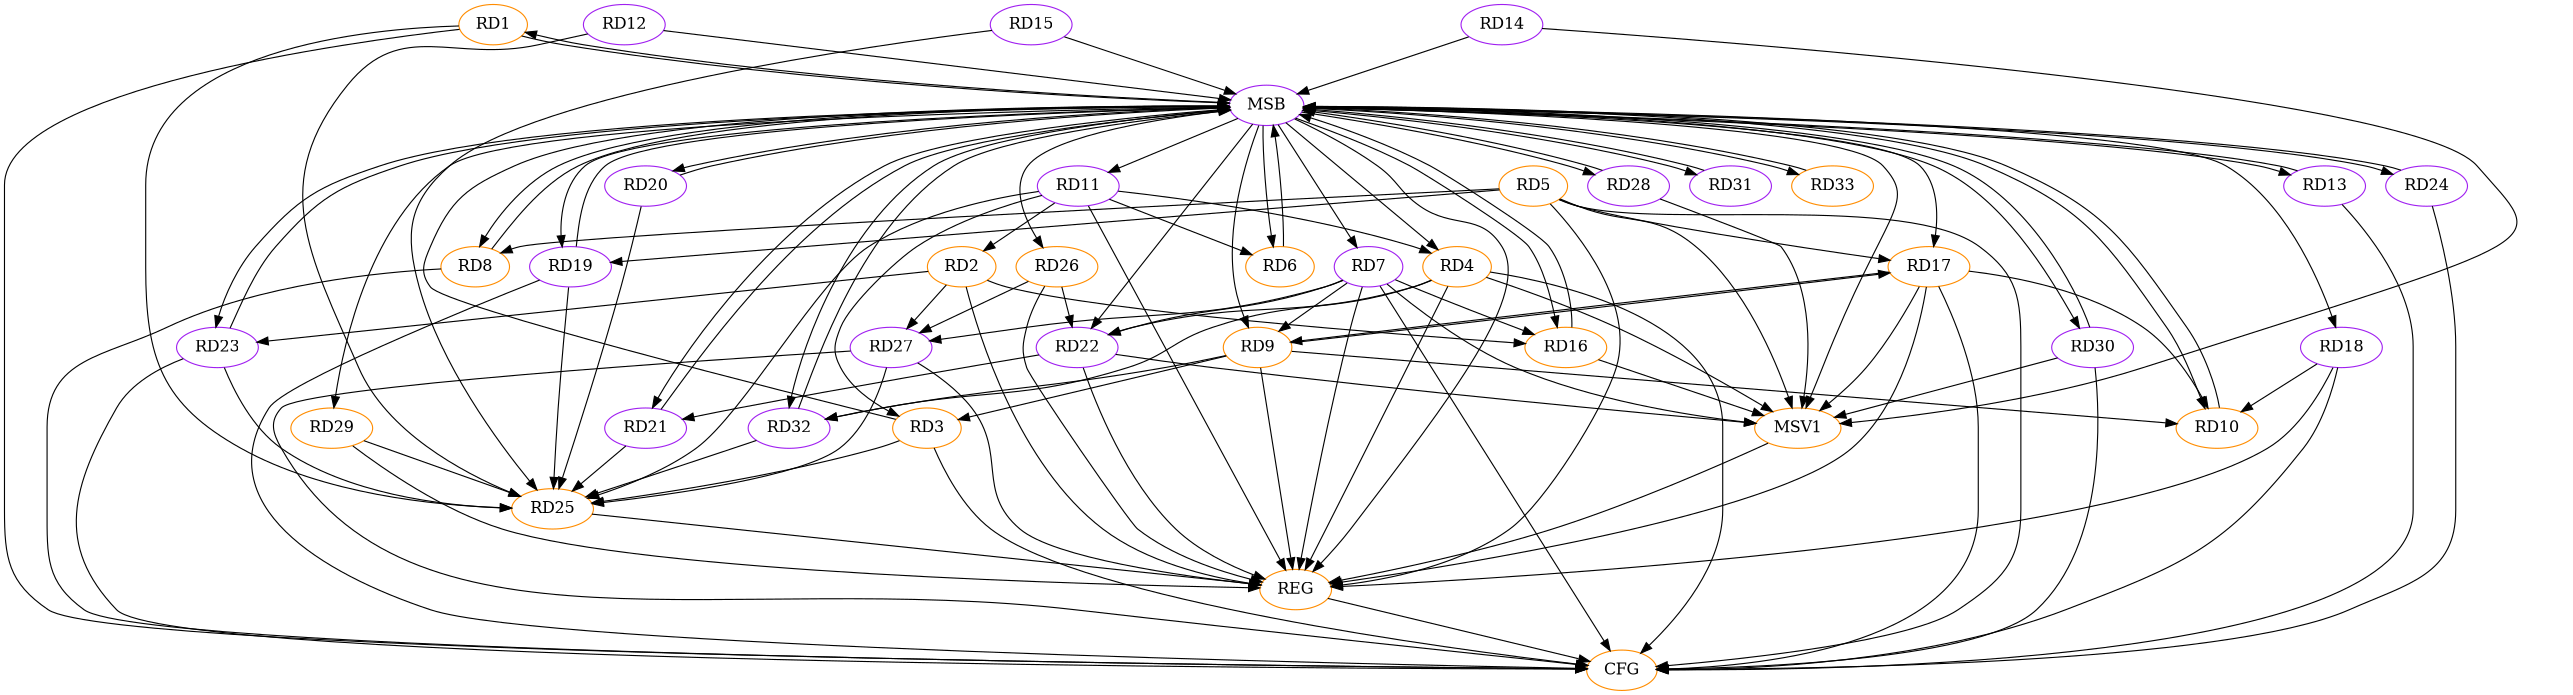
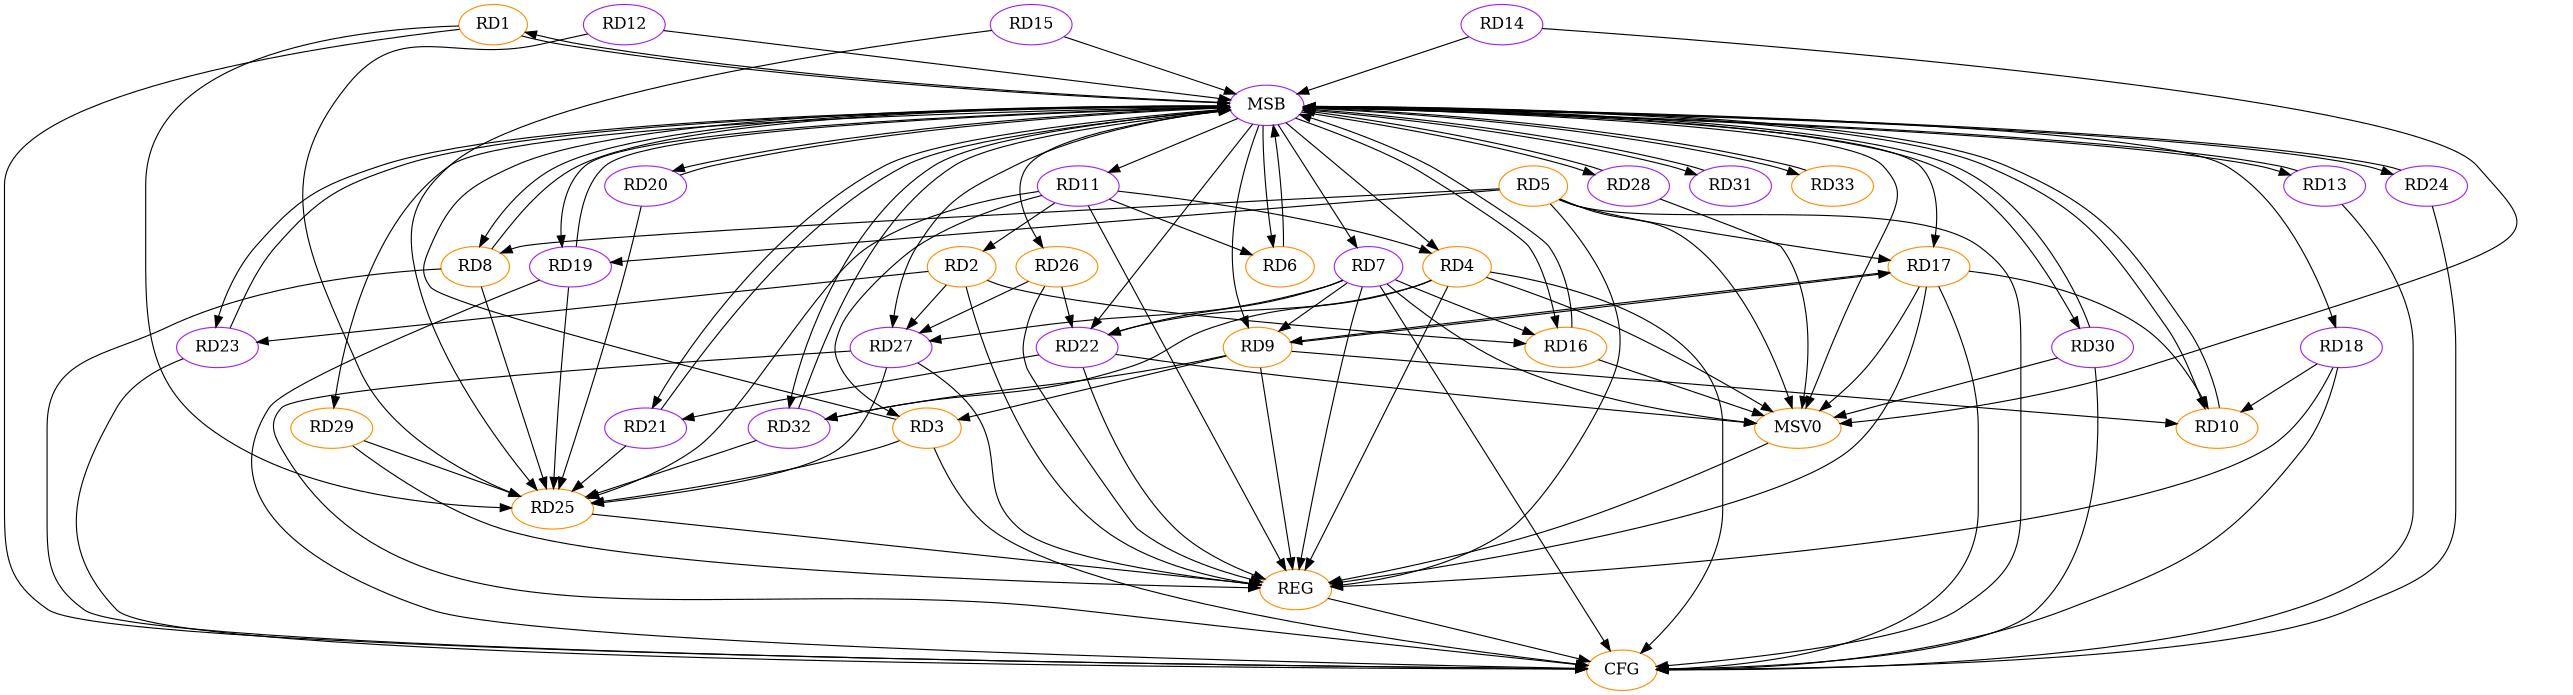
(1499, 308) -> (1015, 166)
(1798, 428) -> (1798, 428)
(339, 478) -> (514, 387)
